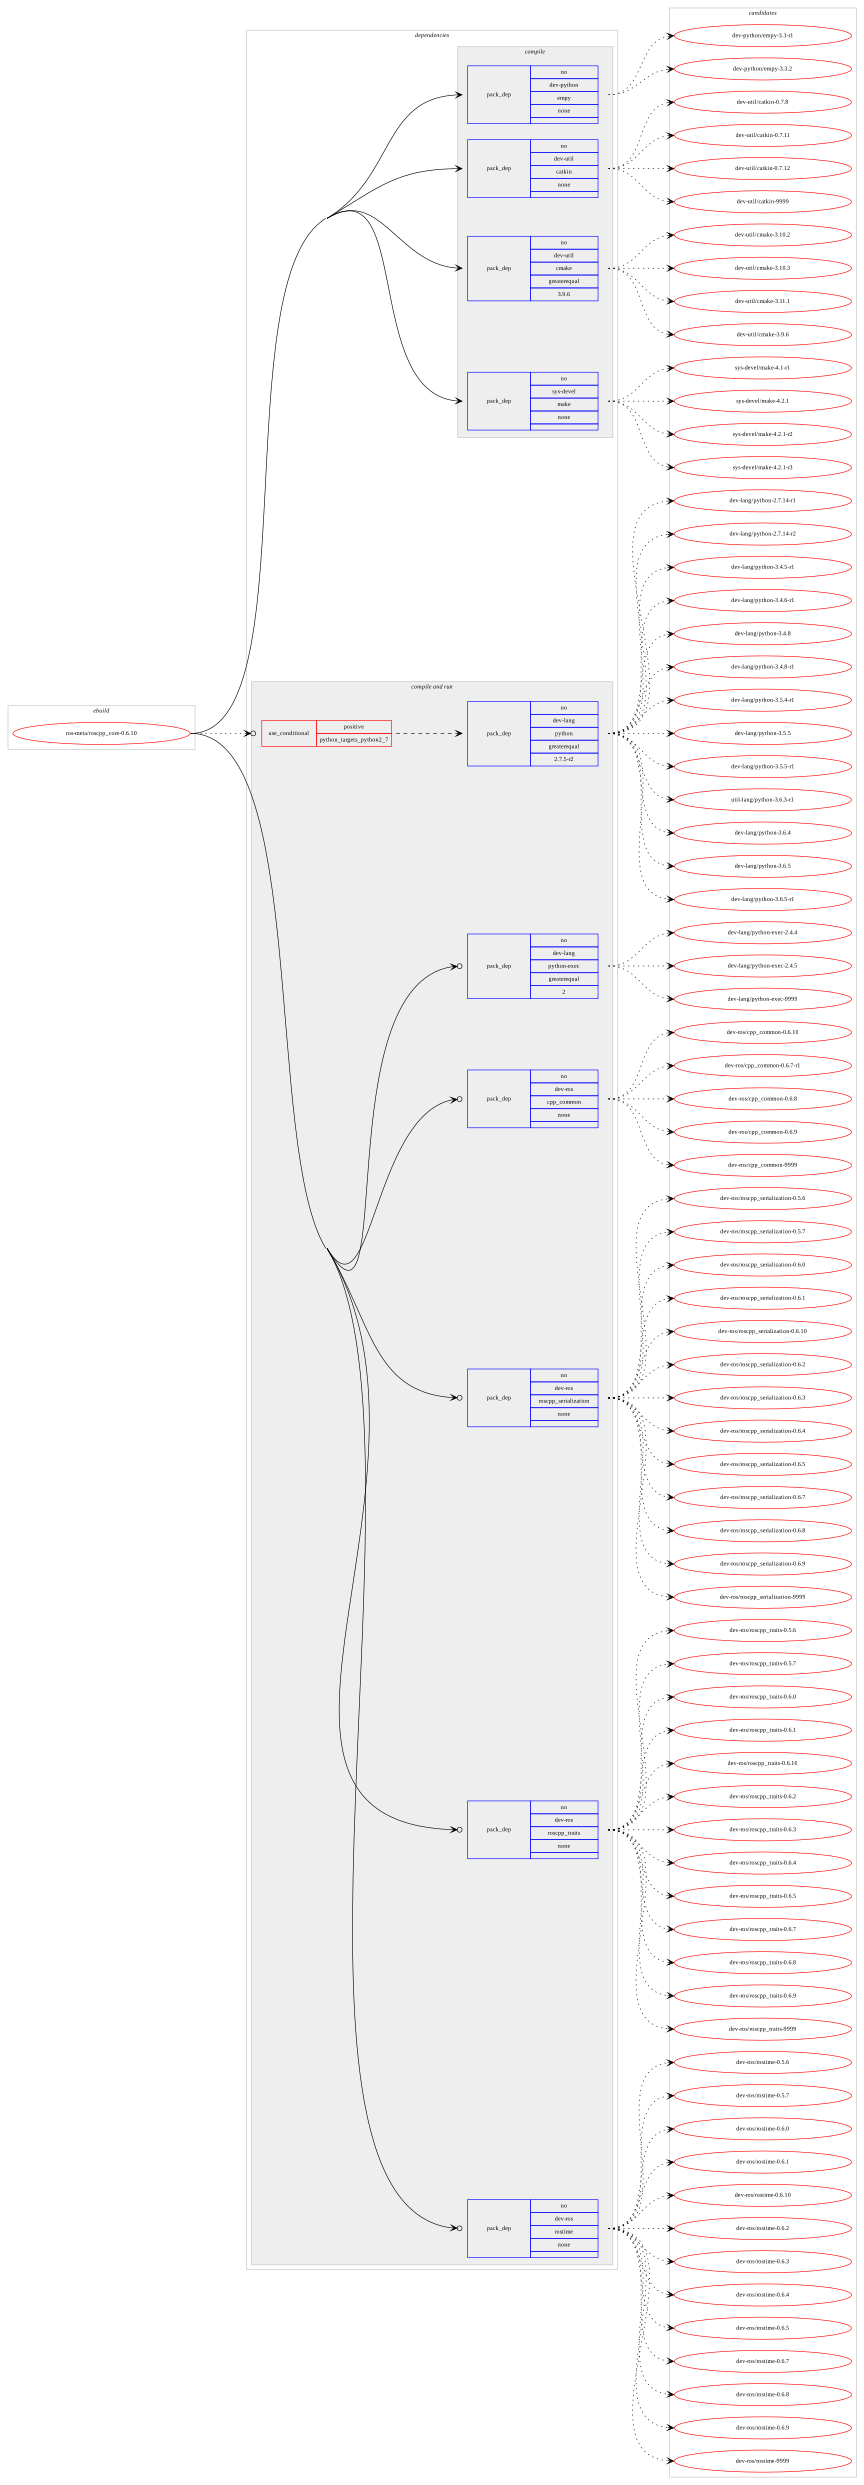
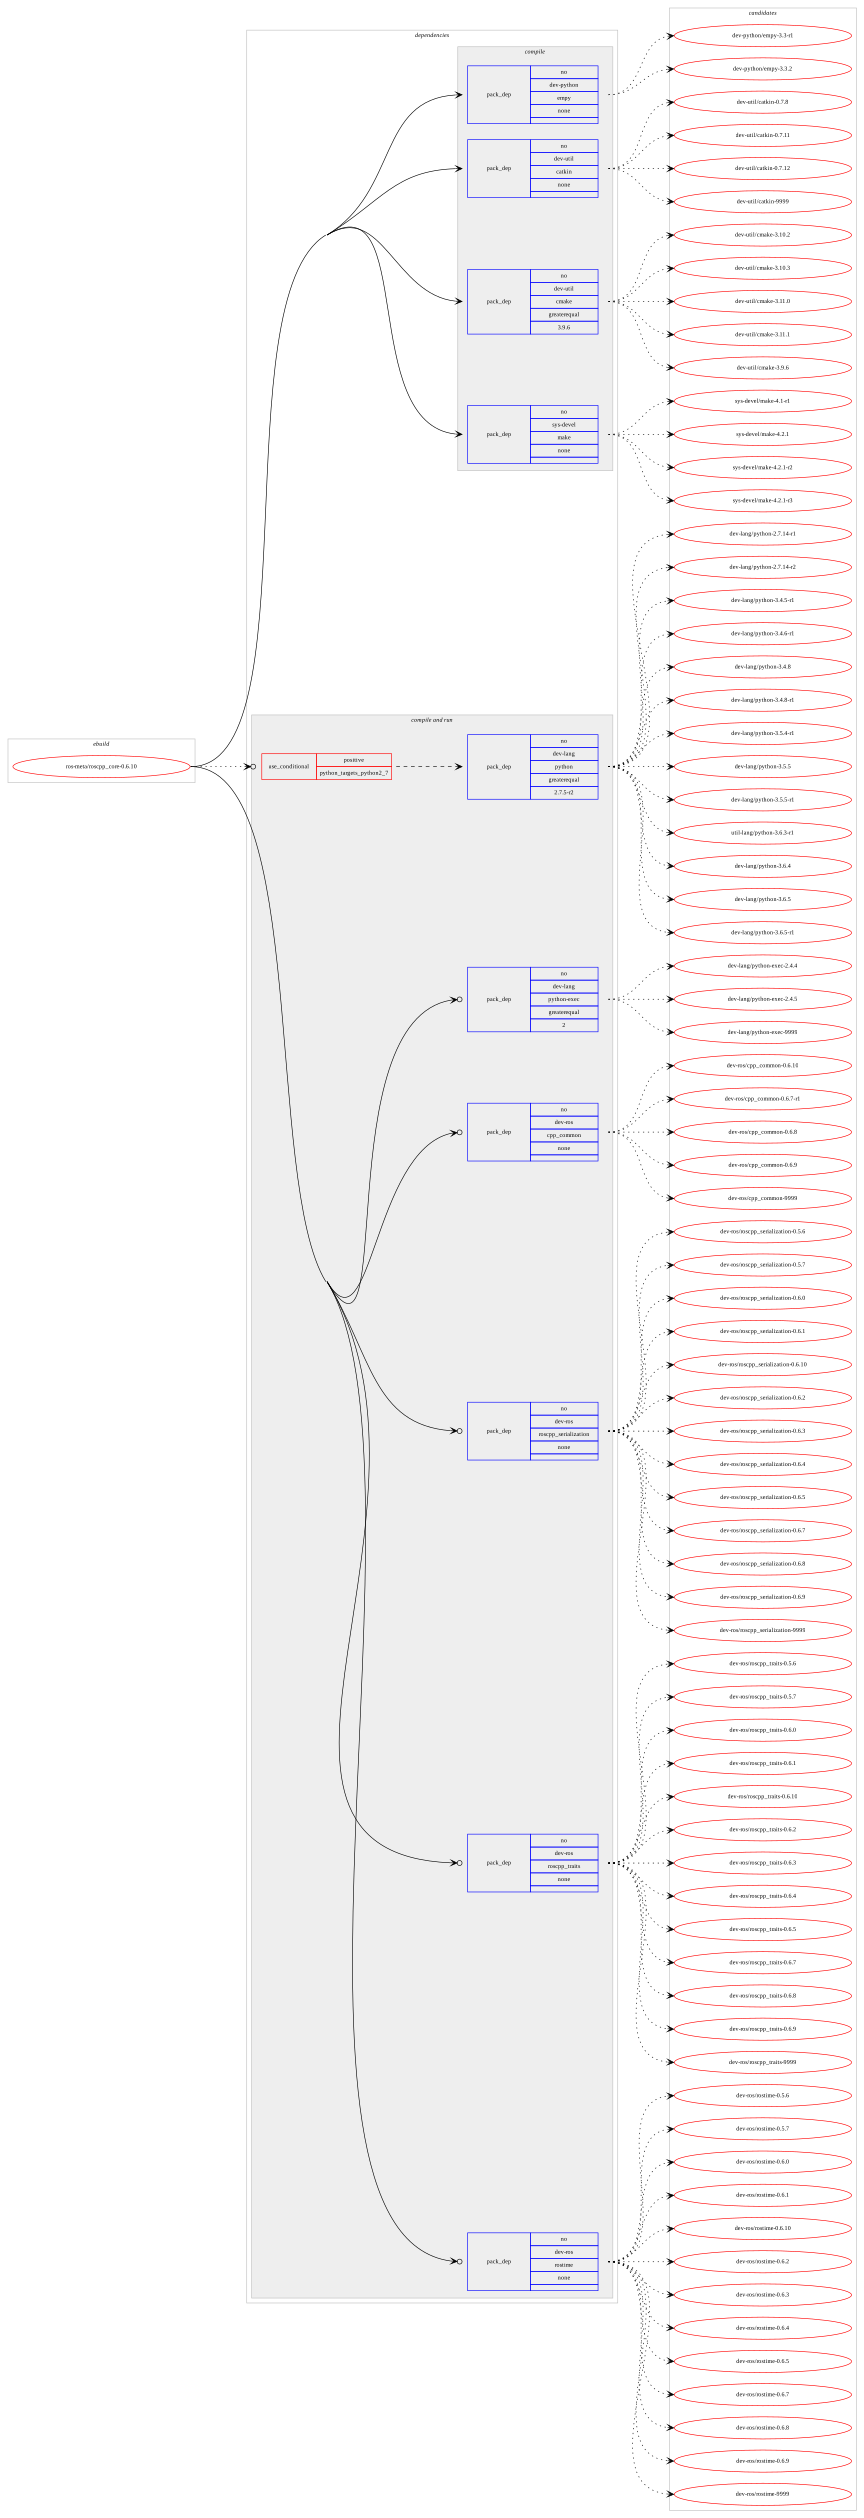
none -> (763, 301)
